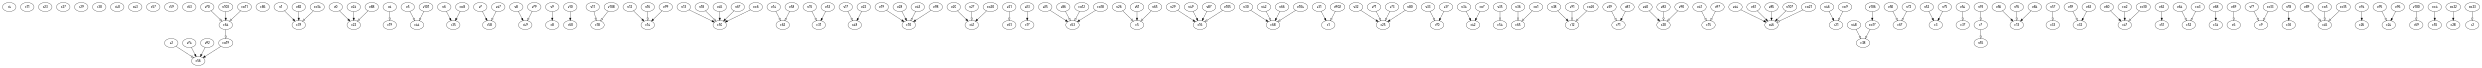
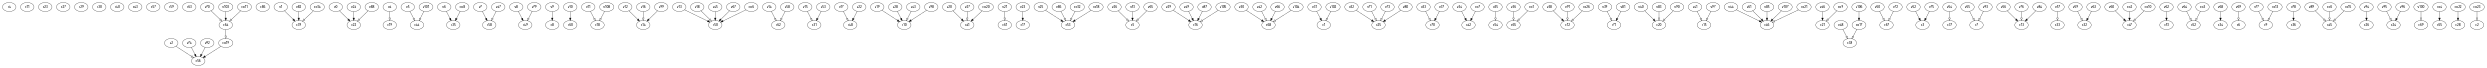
(1338, 7) -> (1333, 7)
(1981, 33) -> (1971, 15)
